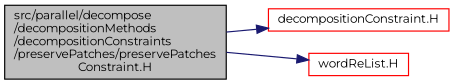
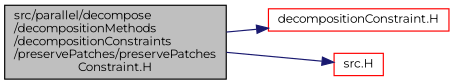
(359, 64) -> (359, 64)
